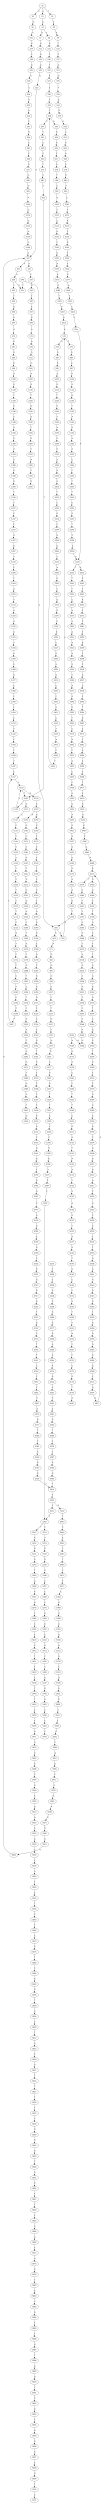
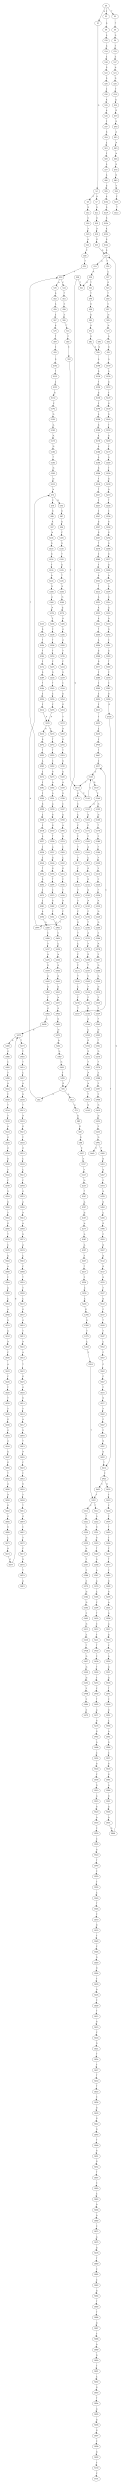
(67, 226) -> none
(13, 352) -> (94, 347)
none -> (108, 489)
(76, 1040) -> (22, 1212)
(36, 1169) -> (100, 1148)
